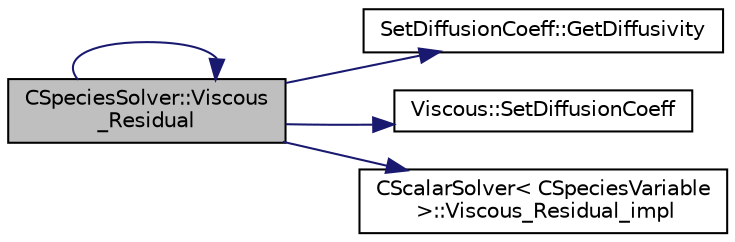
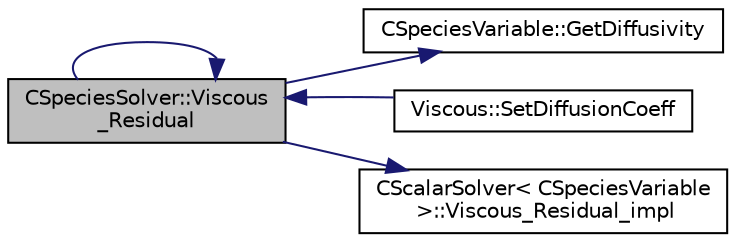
(543, 31) -> (543, 31)
(329, 125) -> (350, 97)
